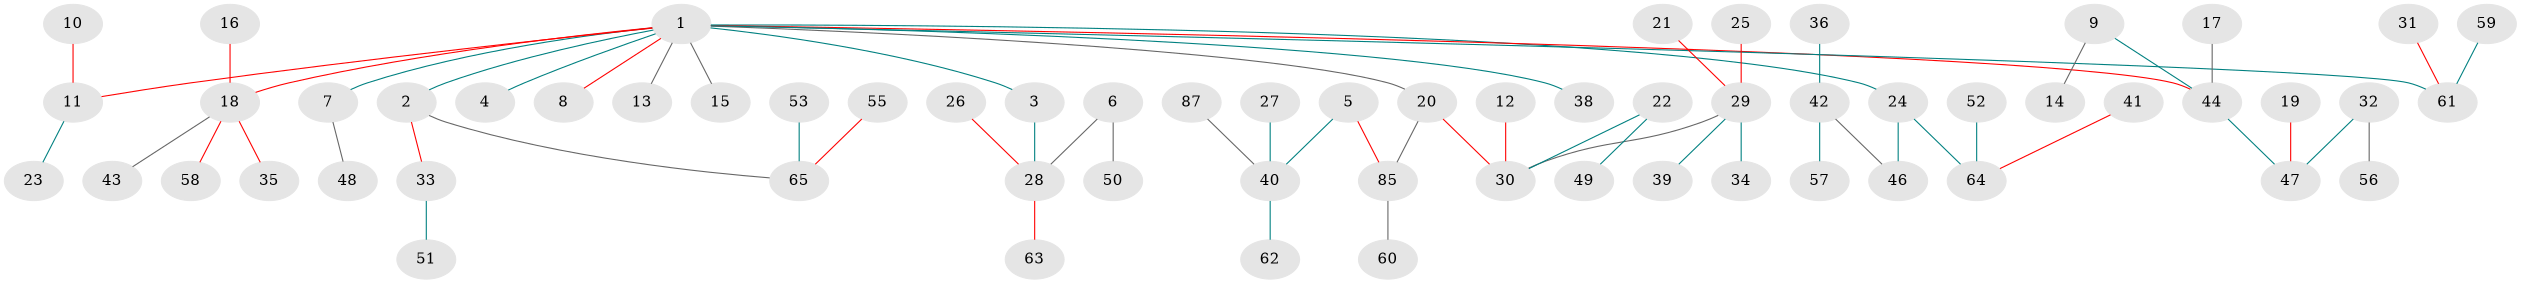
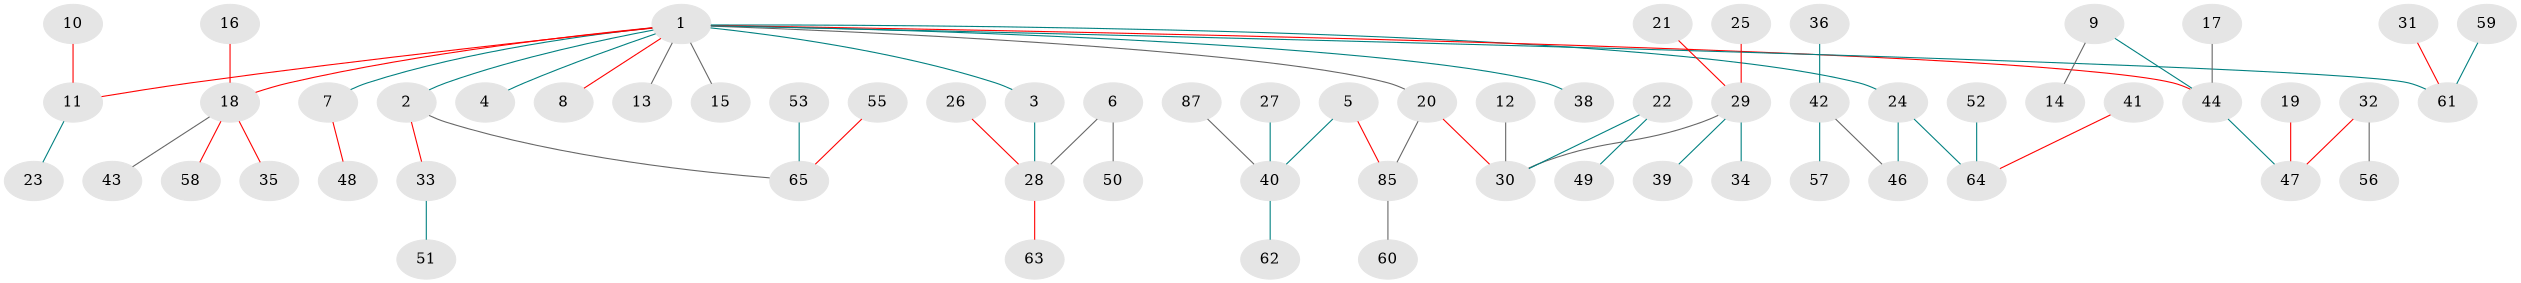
(338, 142) -> (338, 142)
(1506, 142) -> (1506, 142)
(2330, 142) -> (2330, 142)
